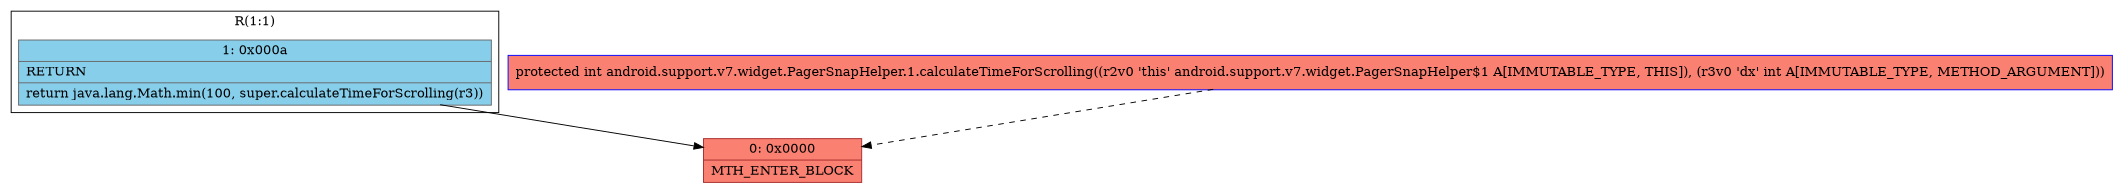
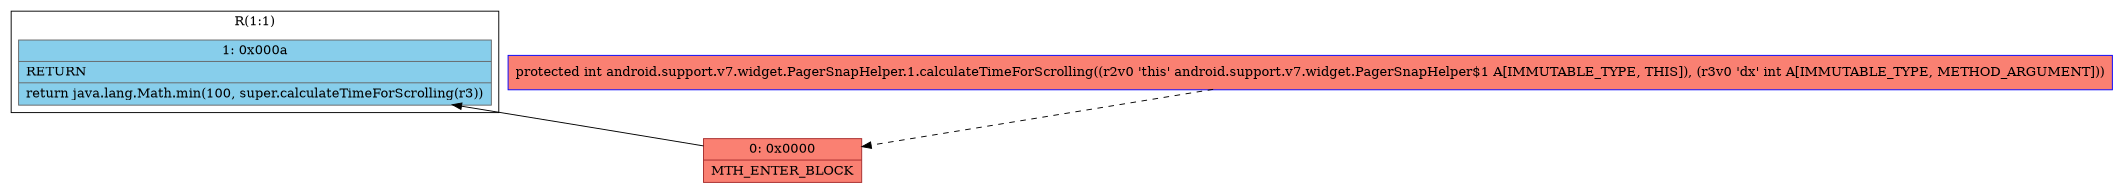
(567, 125) -> (583, 126)
